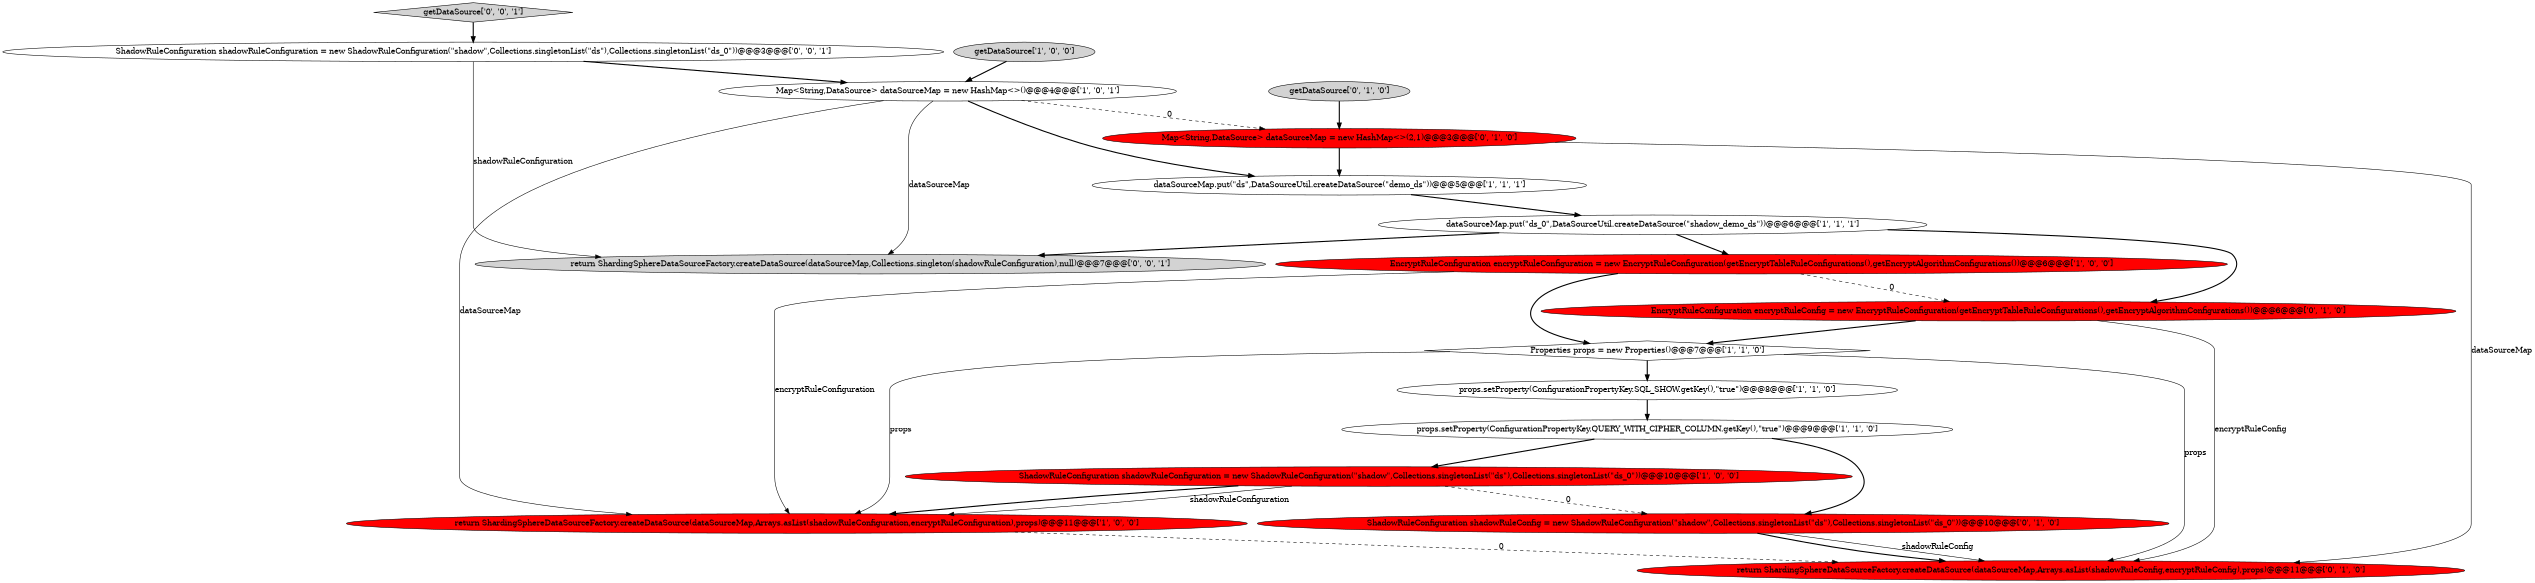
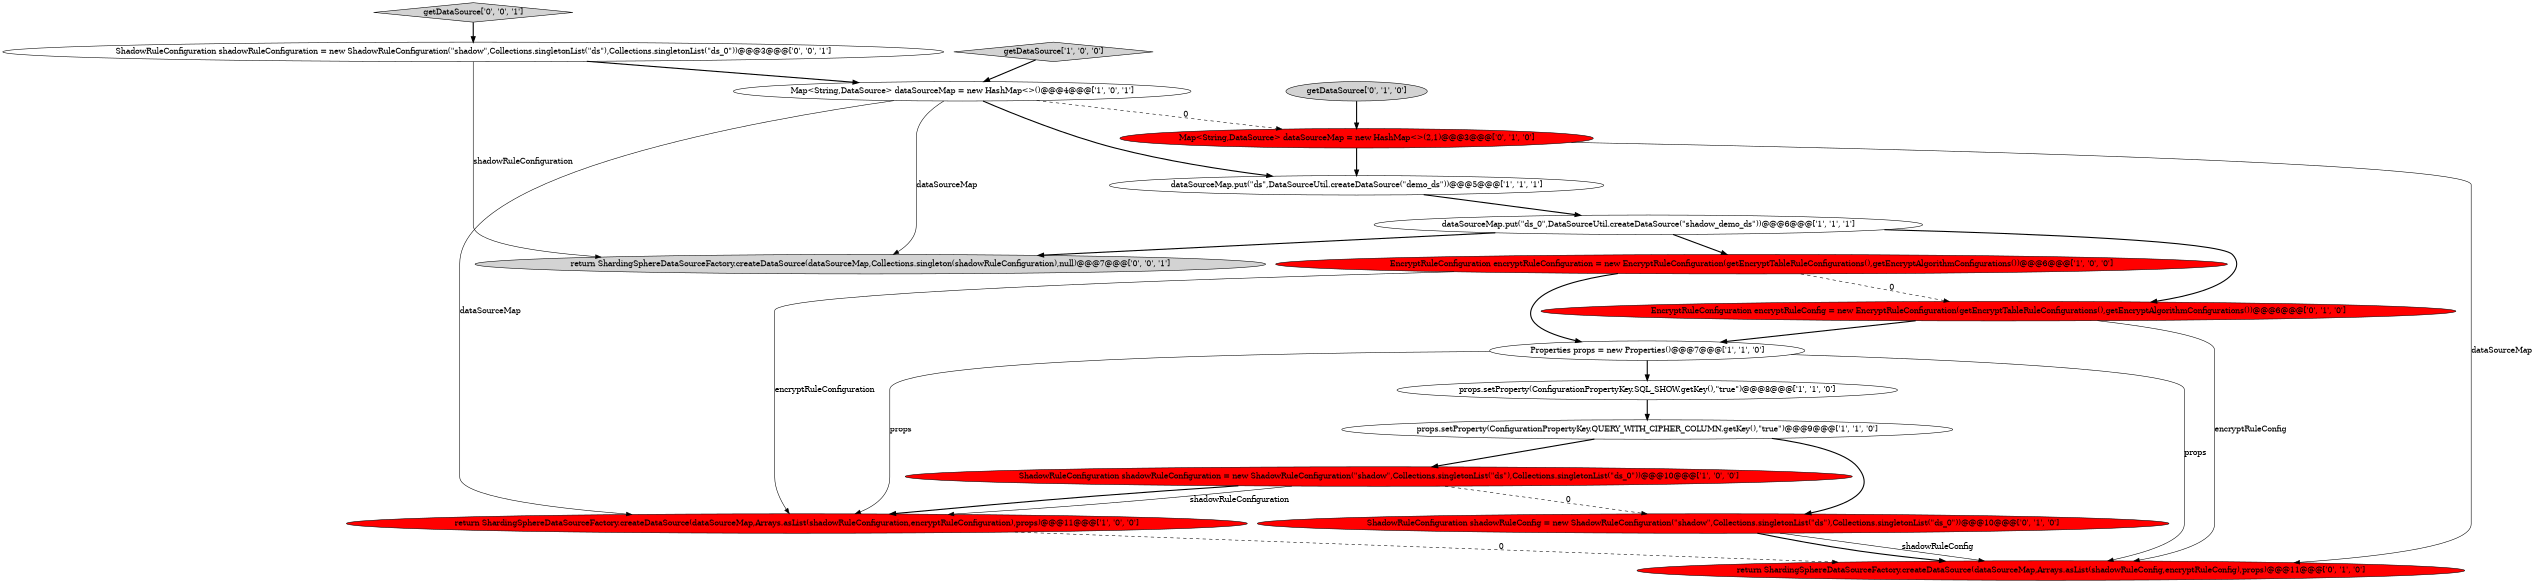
(1024, 52) -> (1053, 52)
(1647, 351) -> (1647, 351)
